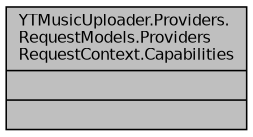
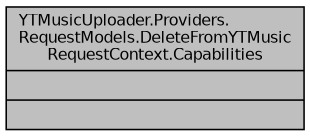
(115, 38) -> (155, 38)
